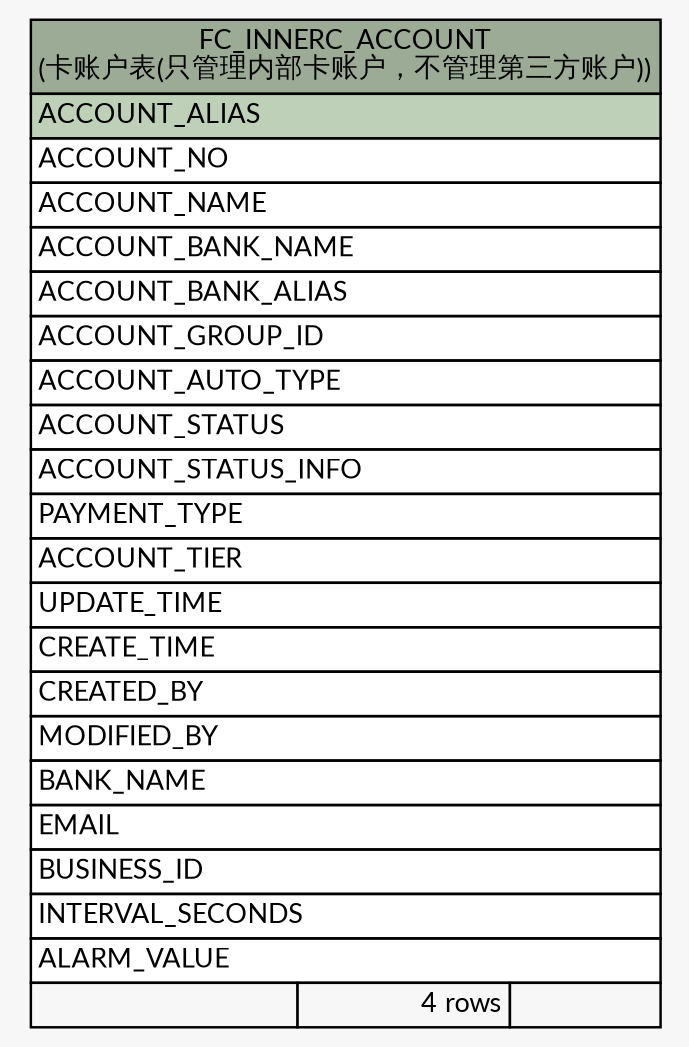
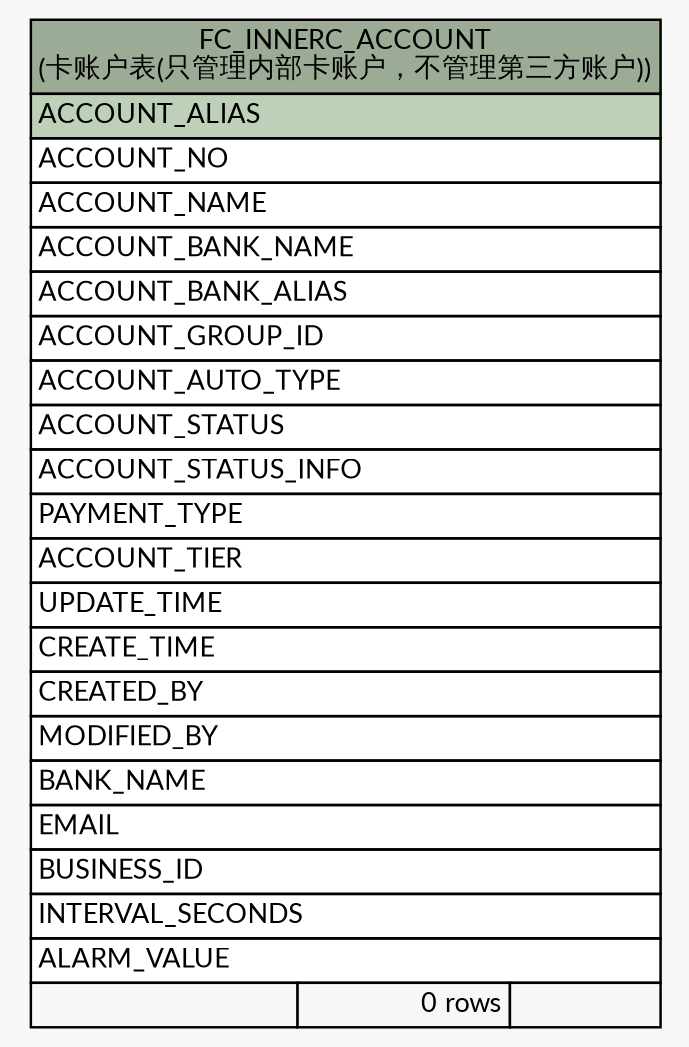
(462, 1004) -> (462, 1004)
